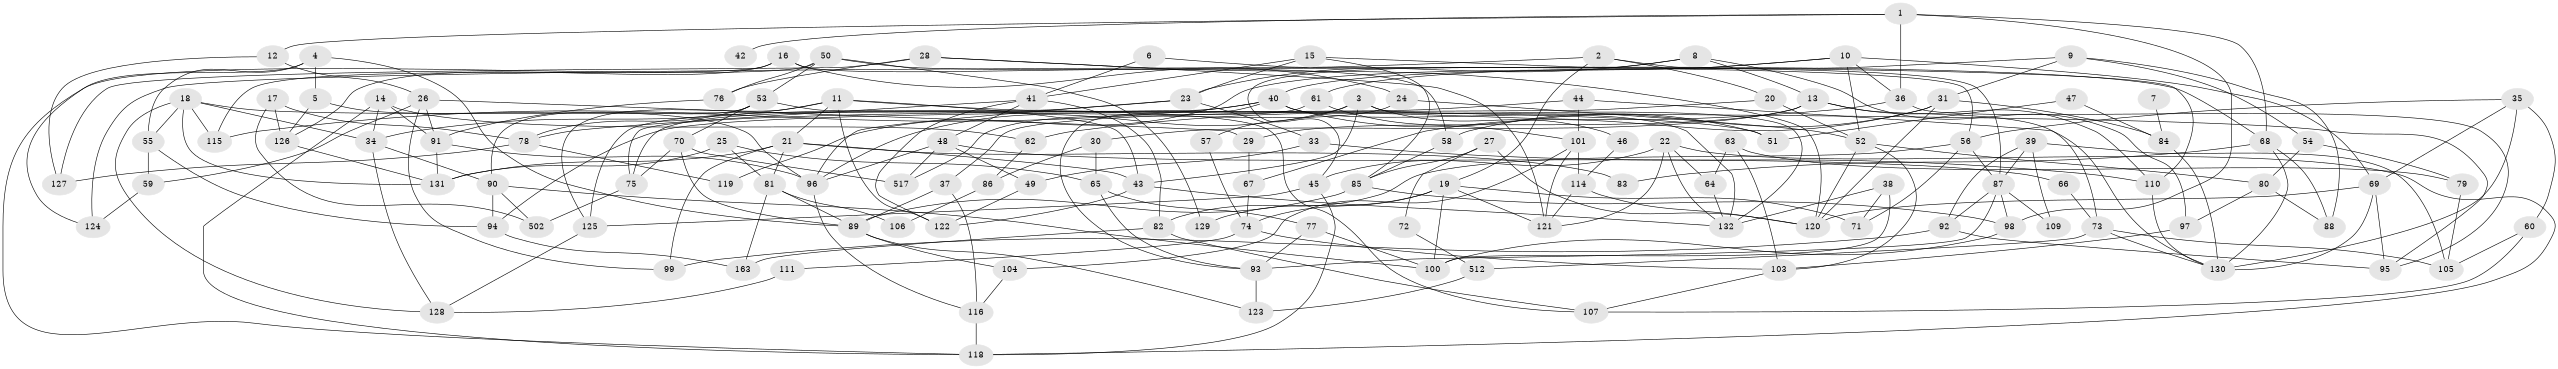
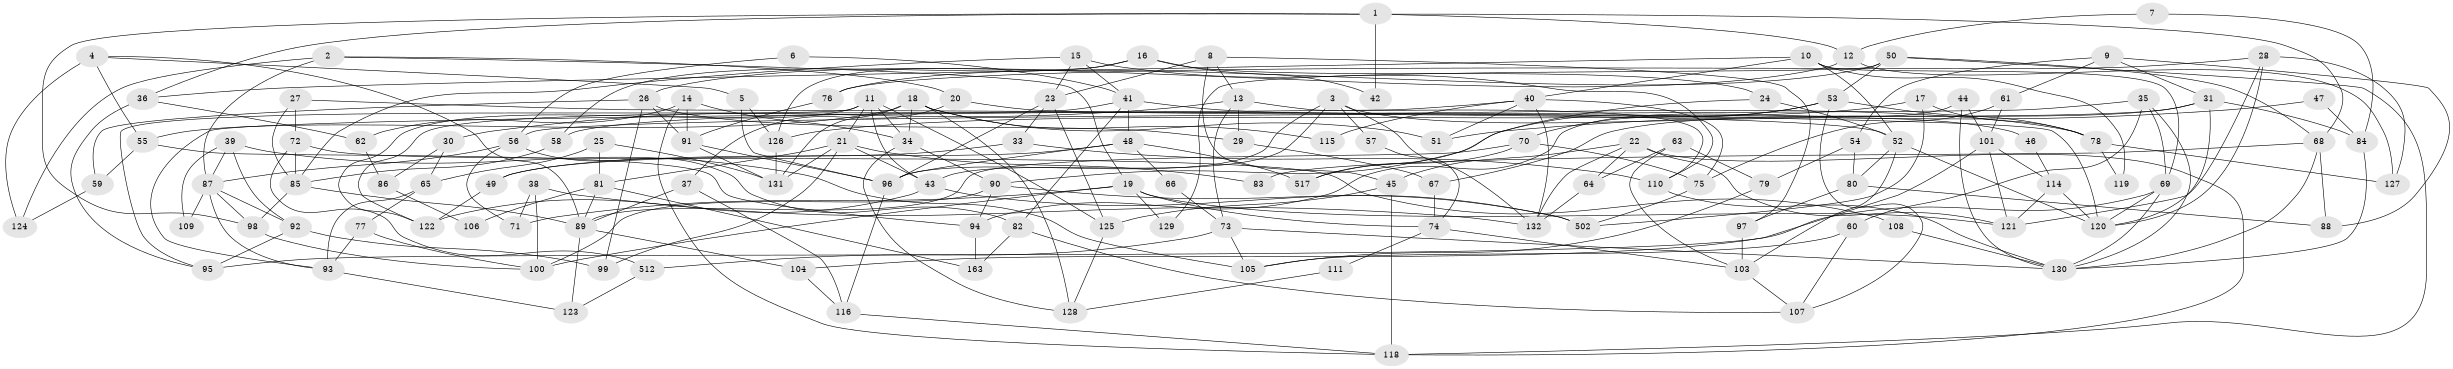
none -> (2025, 19)
(484, 73) -> (1261, 74)
none -> (296, 163)
(1432, 209) -> (1258, 200)
none -> (1896, 227)
